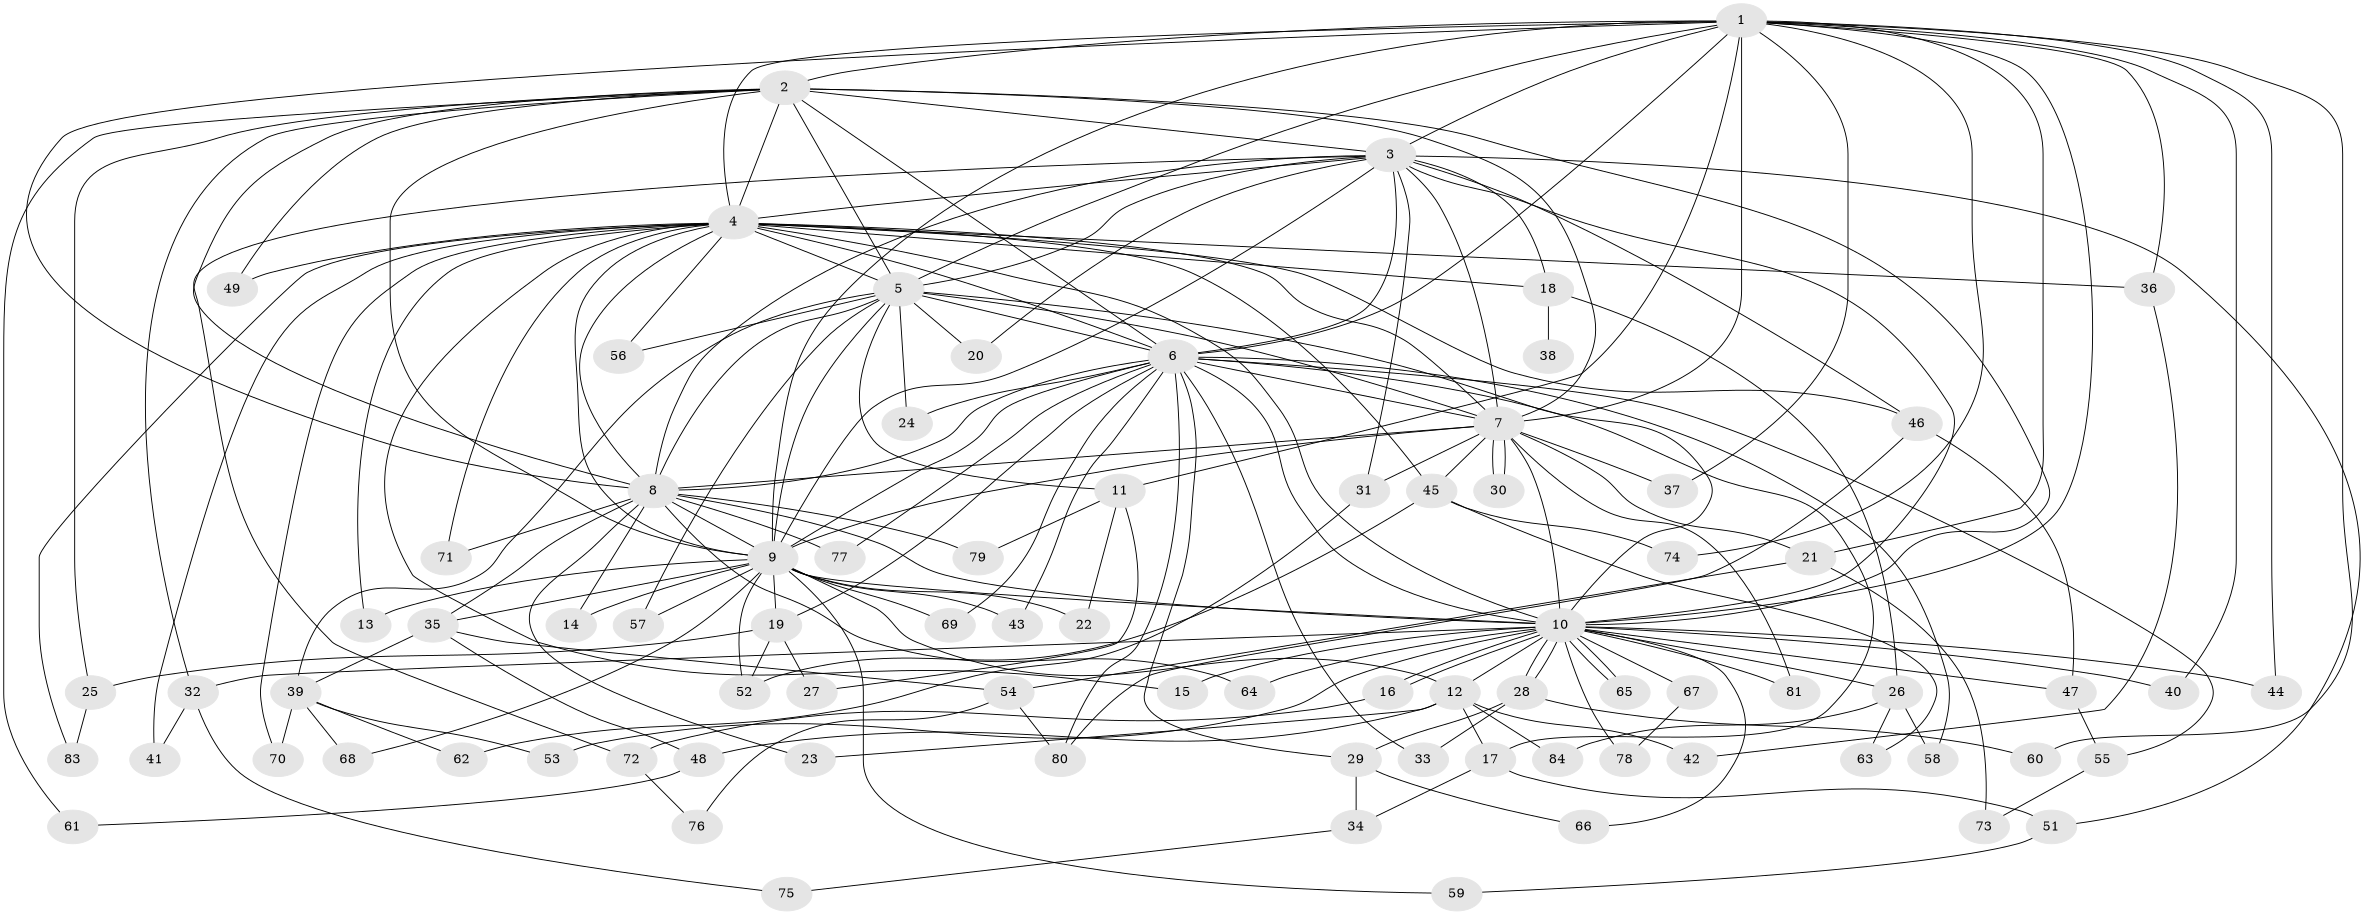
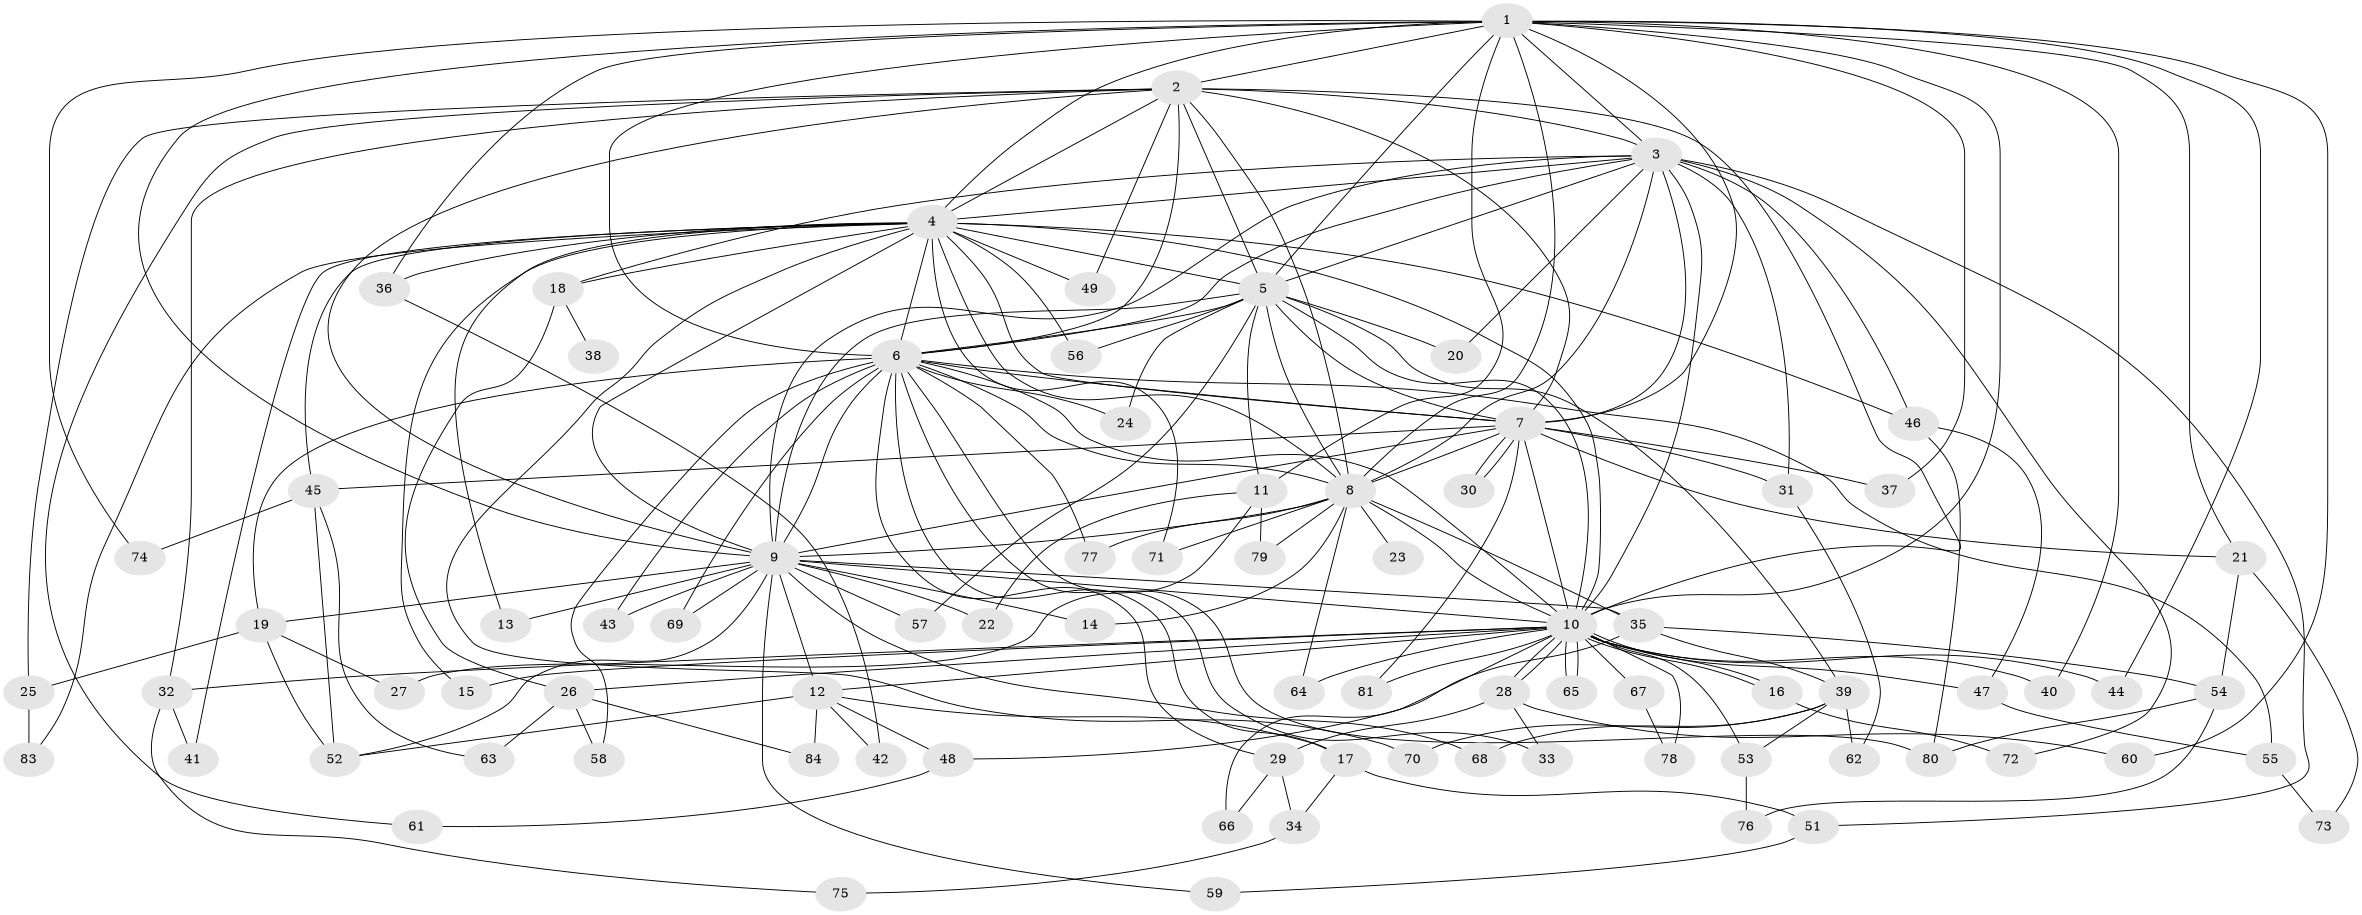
(1226, 726) -> (576, 726)
(665, 793) -> (1746, 793)
